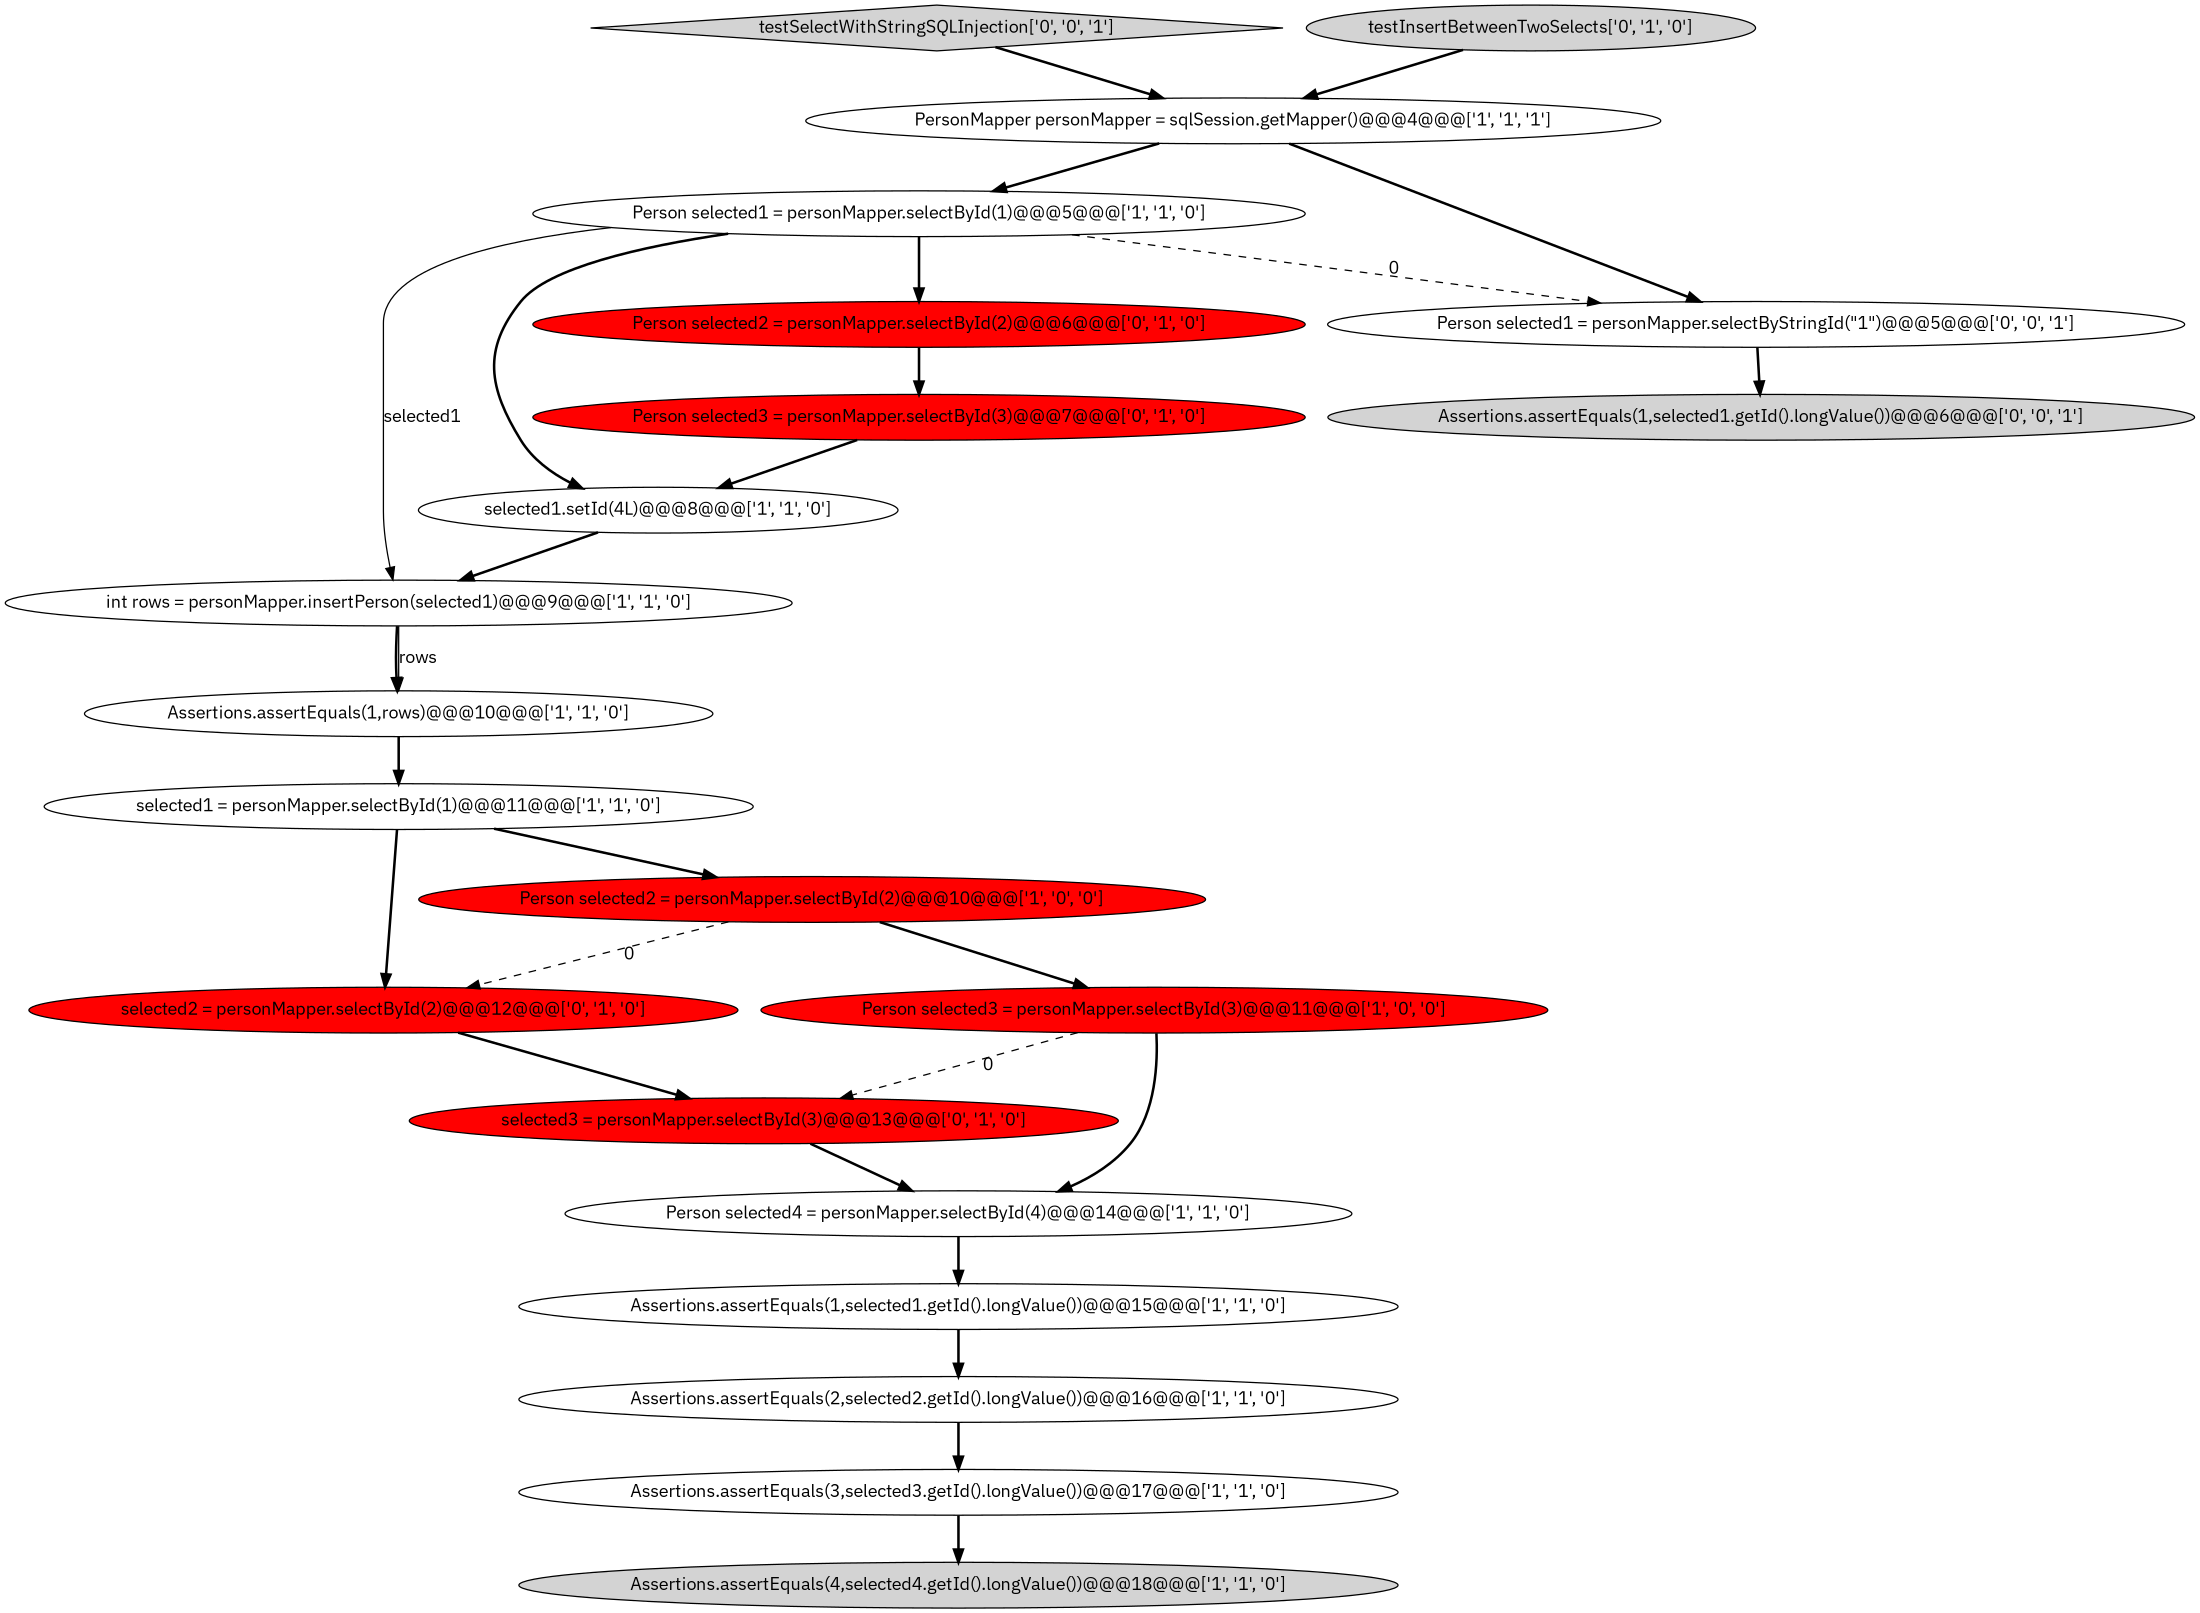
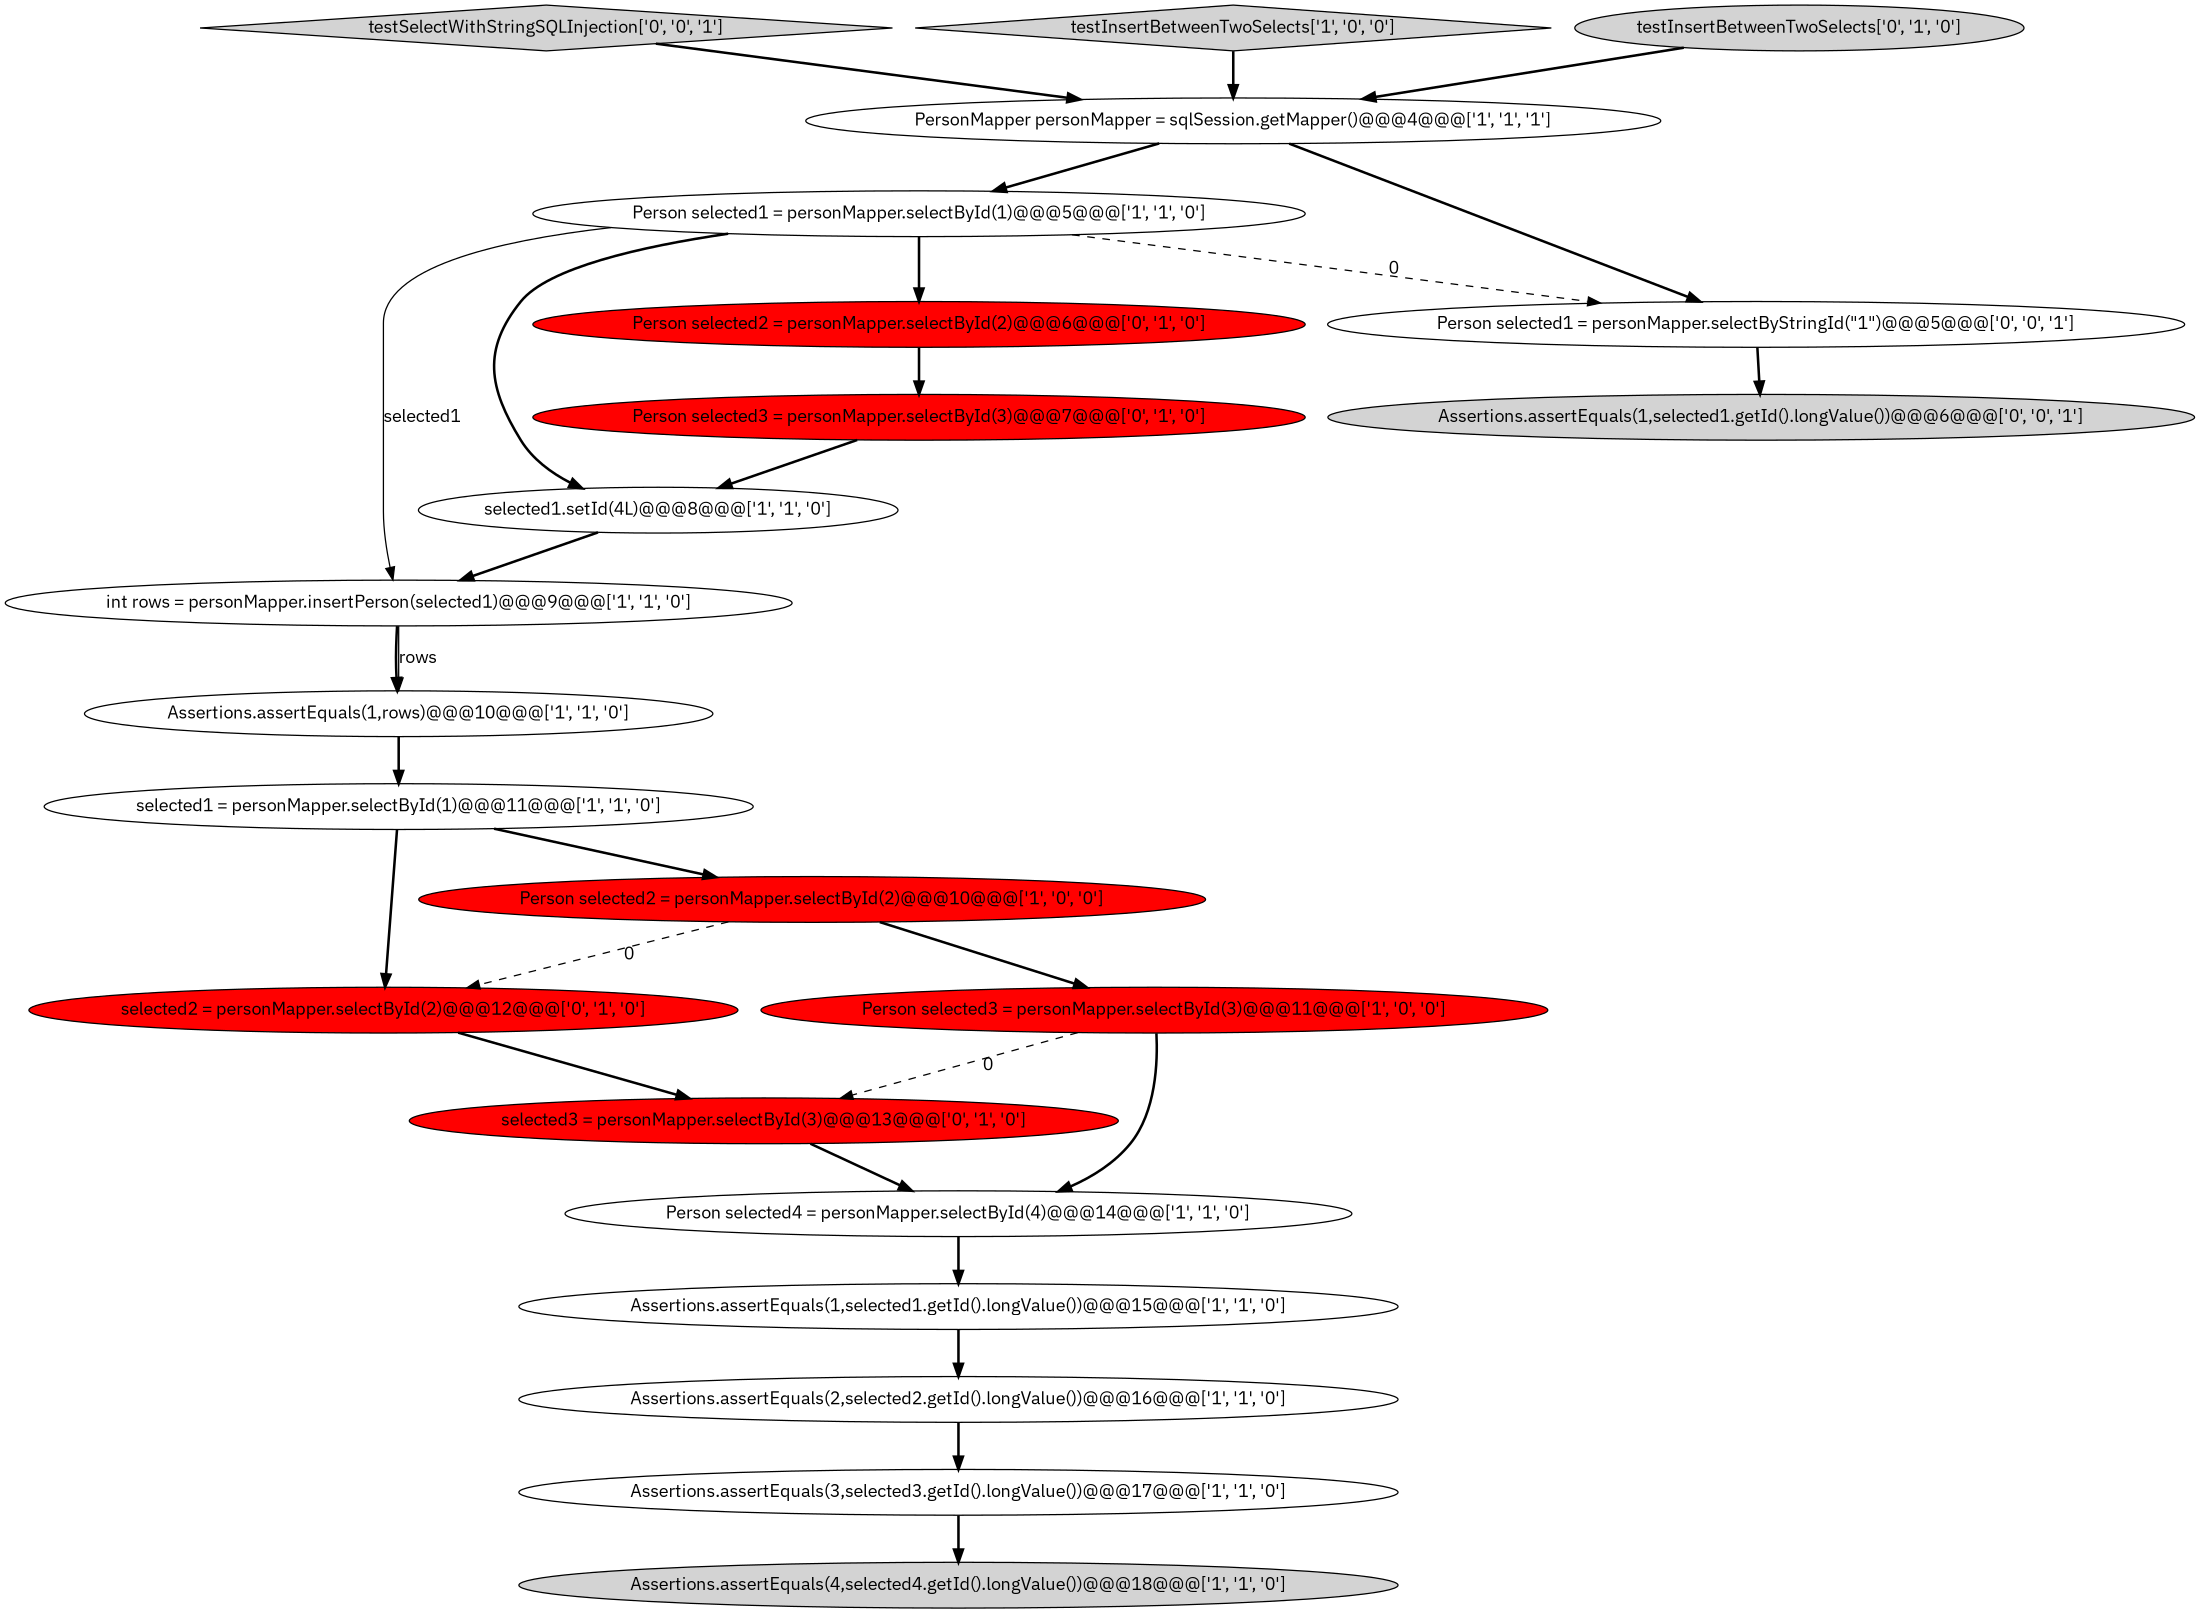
none -> (1233, 28)
